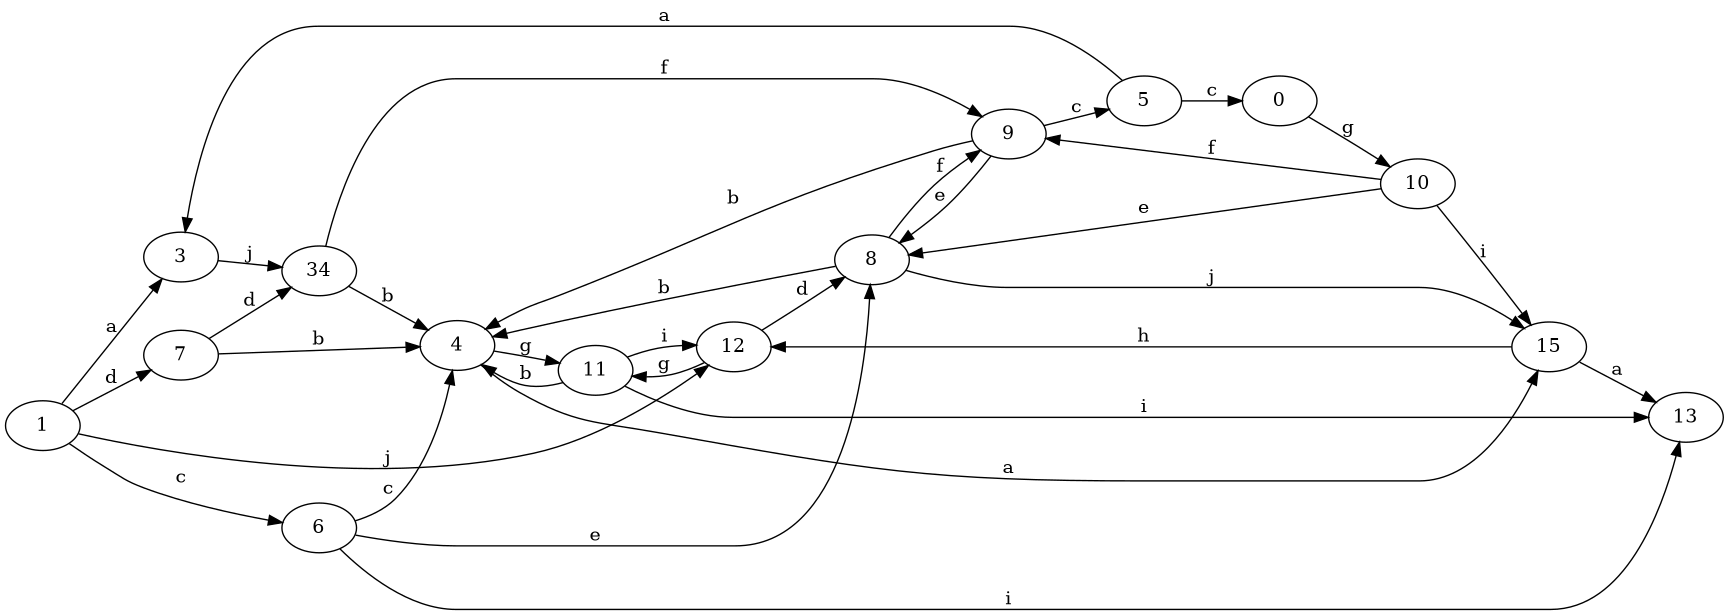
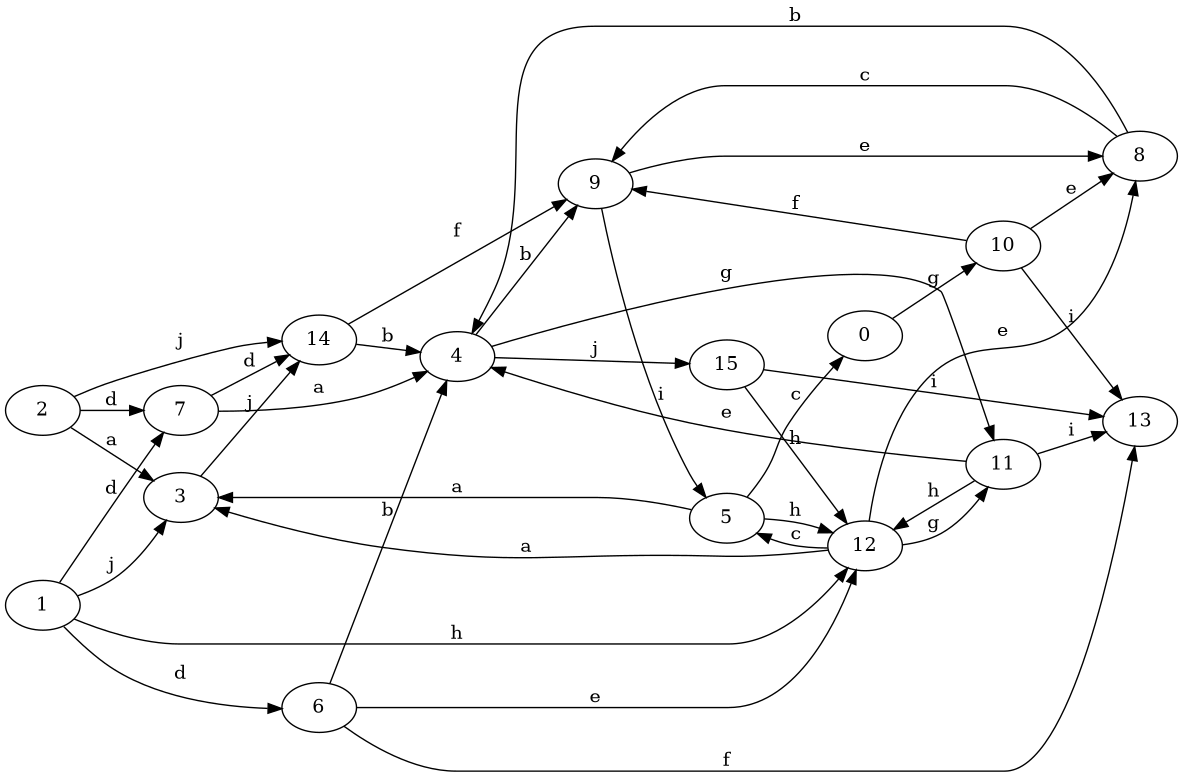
(1077, 107) -> (661, 395)
(940, 167) -> (865, 75)
(732, 224) -> (522, 276)
(1480, 259) -> (1072, 334)
(319, 271) -> (319, 340)
(1212, 287) -> none
(803, 290) -> (1003, 331)
(112, 327) -> (112, 565)
(665, 337) -> (934, 491)
(319, 339) -> (319, 388)
(1618, 370) -> (934, 382)
(527, 374) -> (727, 413)
none -> (43, 410)
(388, 458) -> (457, 634)
(1009, 468) -> (596, 349)
(181, 477) -> (181, 674)
(388, 489) -> (388, 511)
none -> (792, 522)
none -> (793, 545)
(699, 546) -> (635, 708)
none -> (526, 558)
(1009, 599) -> (727, 761)
